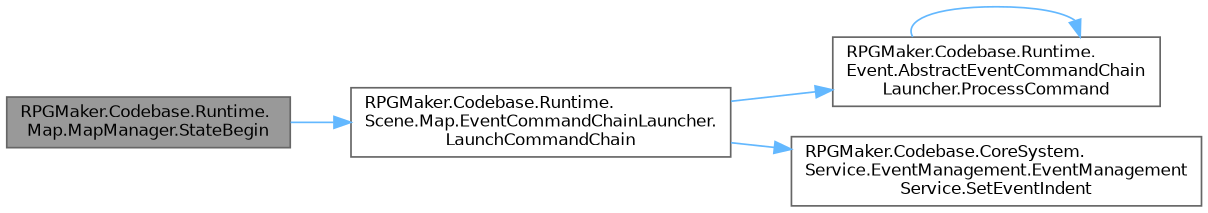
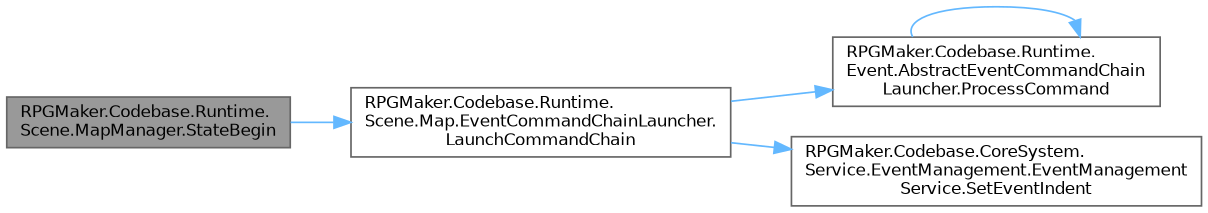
(148, 122) -> (148, 122)
